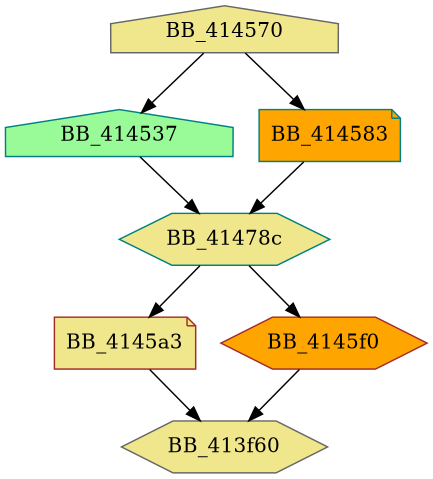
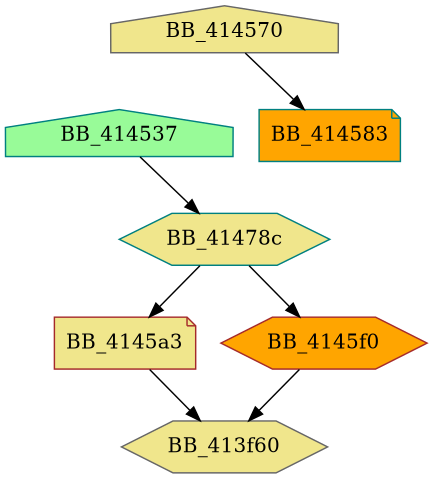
(178, 78) -> none
(282, 183) -> none
